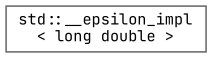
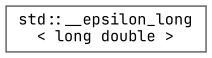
(106, 29) -> (106, 29)
